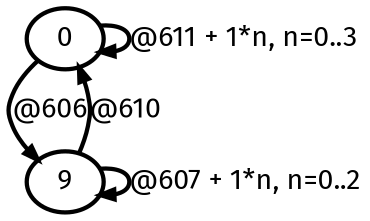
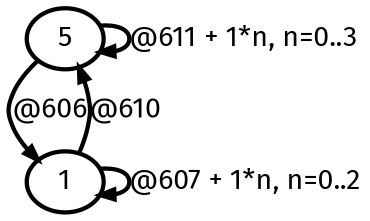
(65, 39) -> (65, 39)
(65, 182) -> (65, 182)
